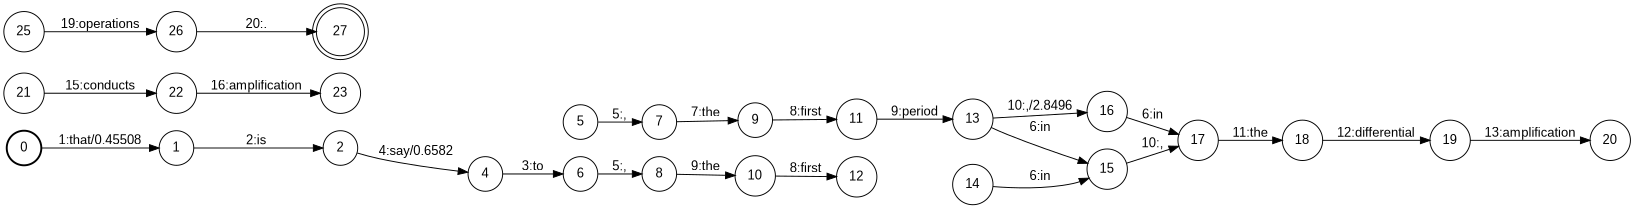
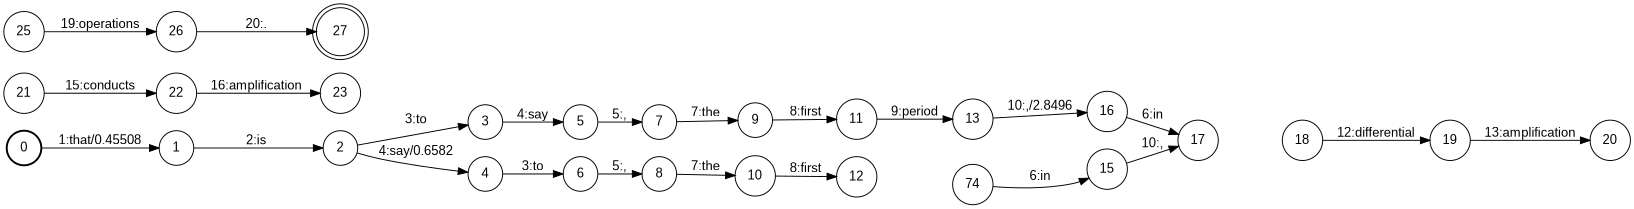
none -> (485, 122)
(1246, 140) -> none
(1034, 145) -> none
(706, 167) -> (706, 167)
(973, 185) -> (973, 185)
